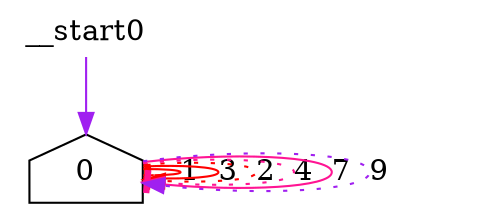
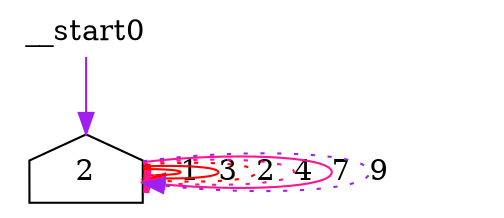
(86, 172) -> (86, 172)
